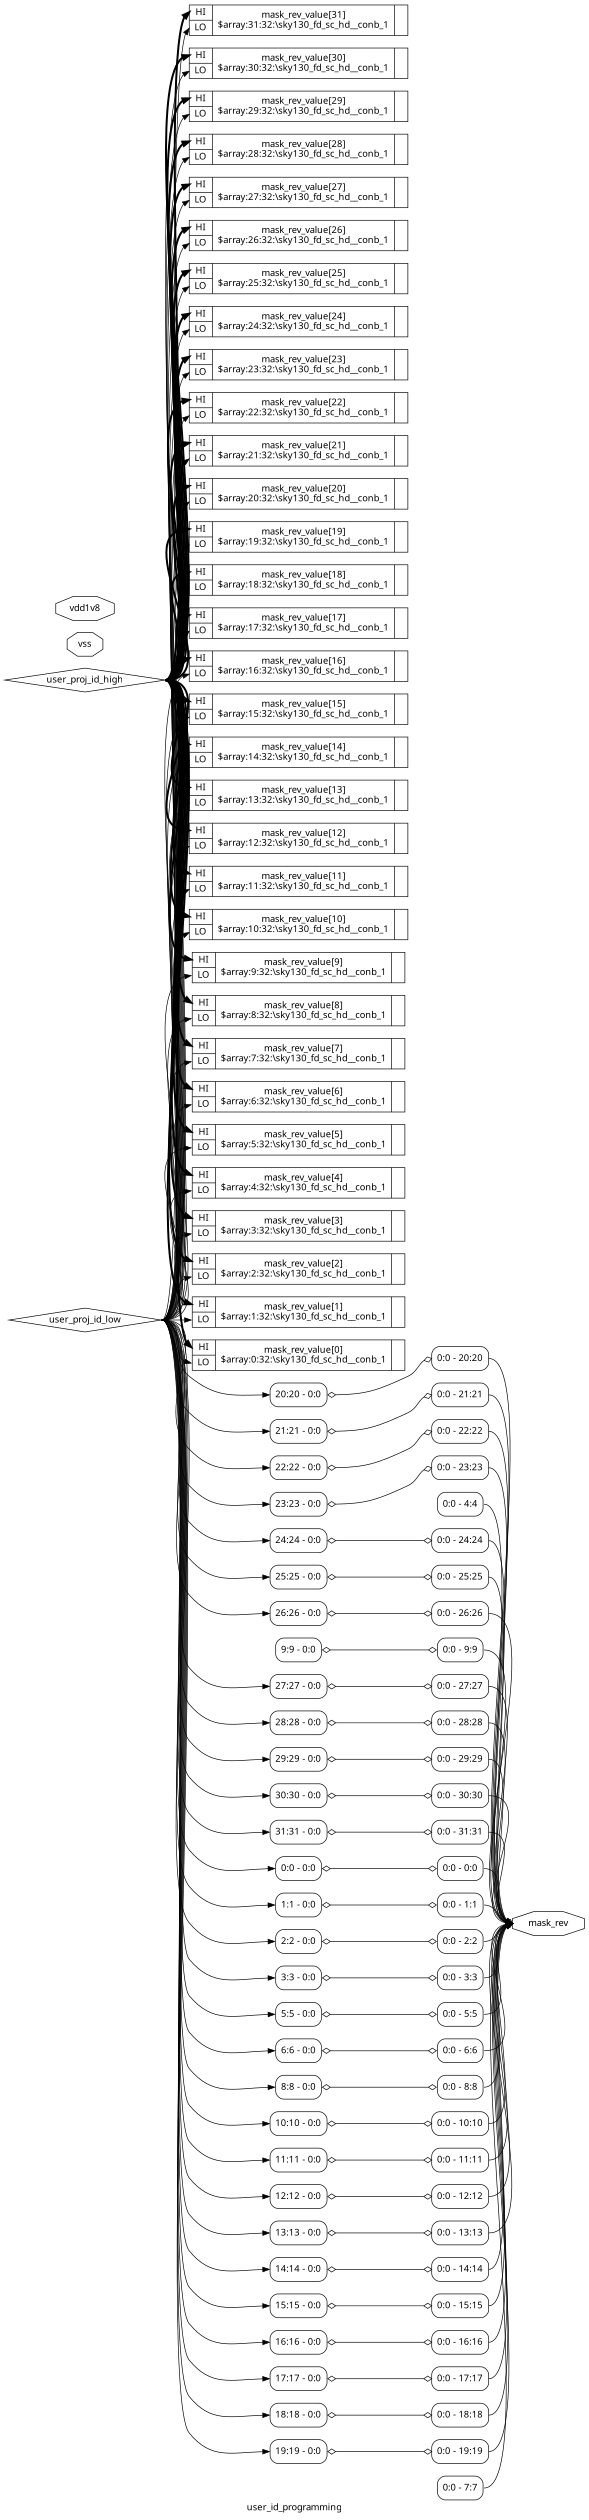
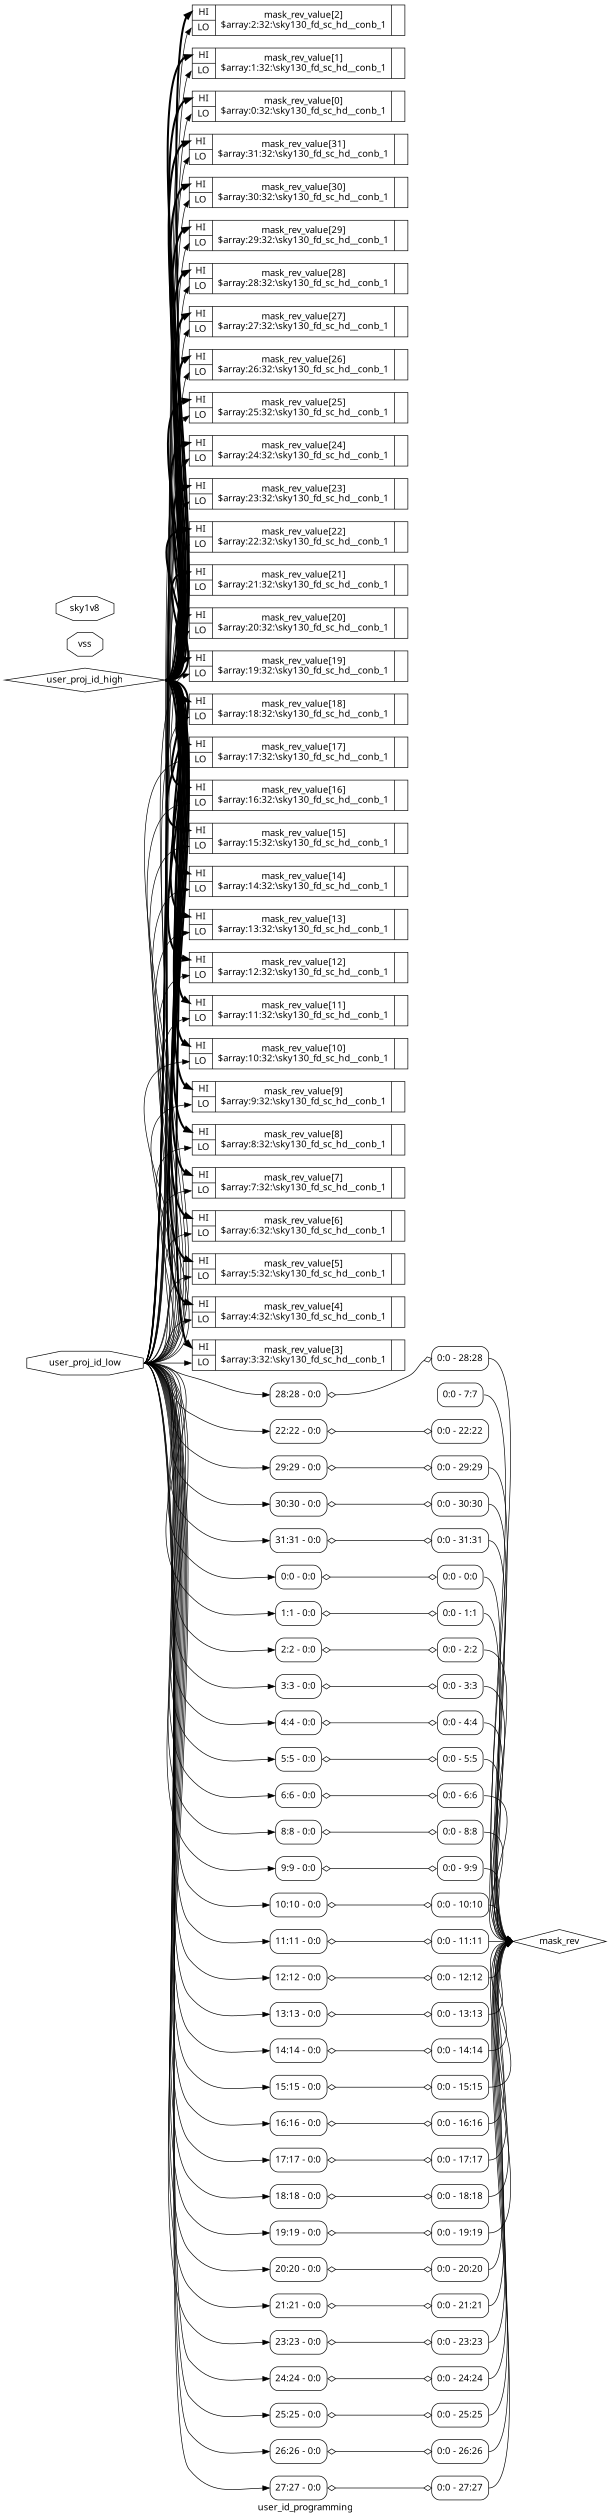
(85, 609) -> (85, 609)
(85, 1320) -> (85, 1363)
none -> (174, 1641)
(501, 1675) -> none
none -> (299, 1723)
(548, 1924) -> (559, 1941)
